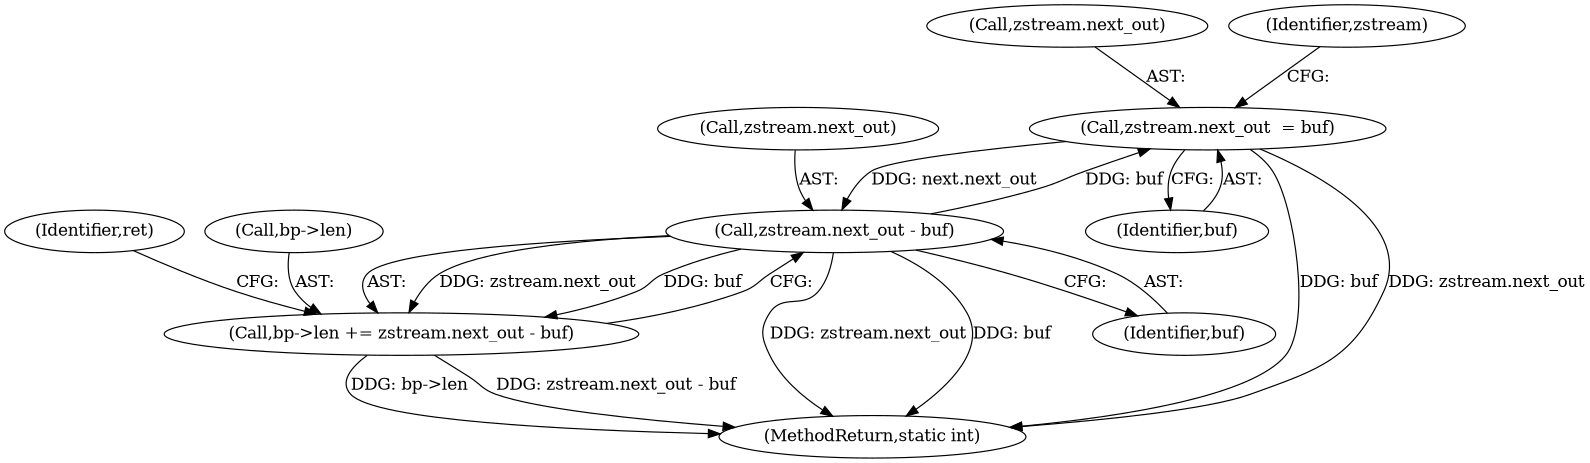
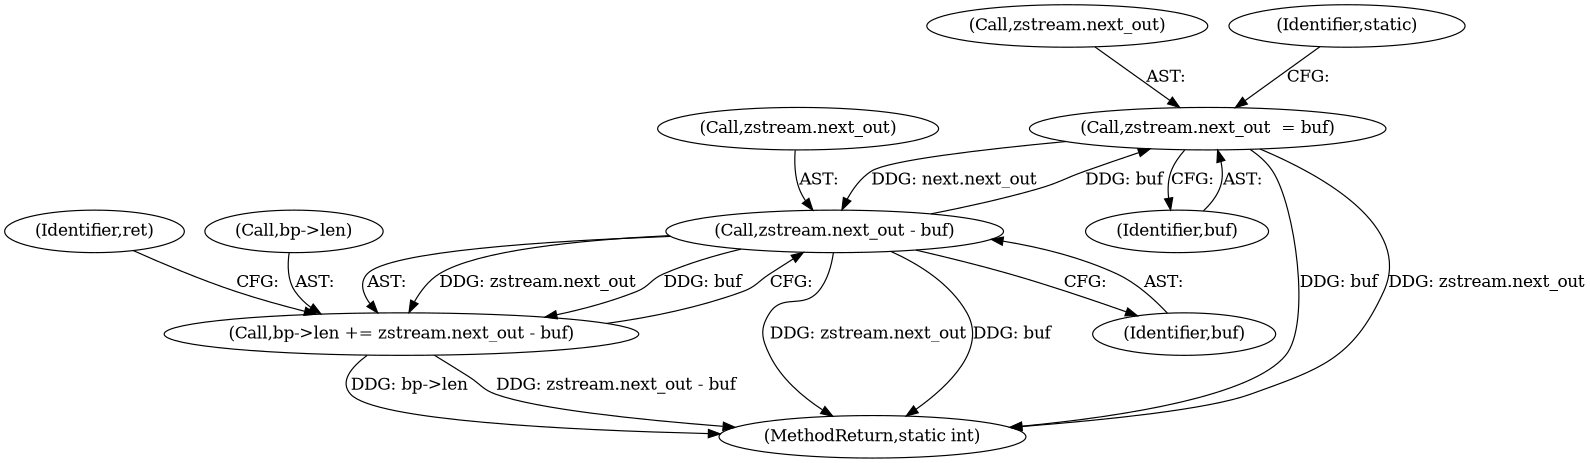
(1347, 26) -> (1347, 26)
